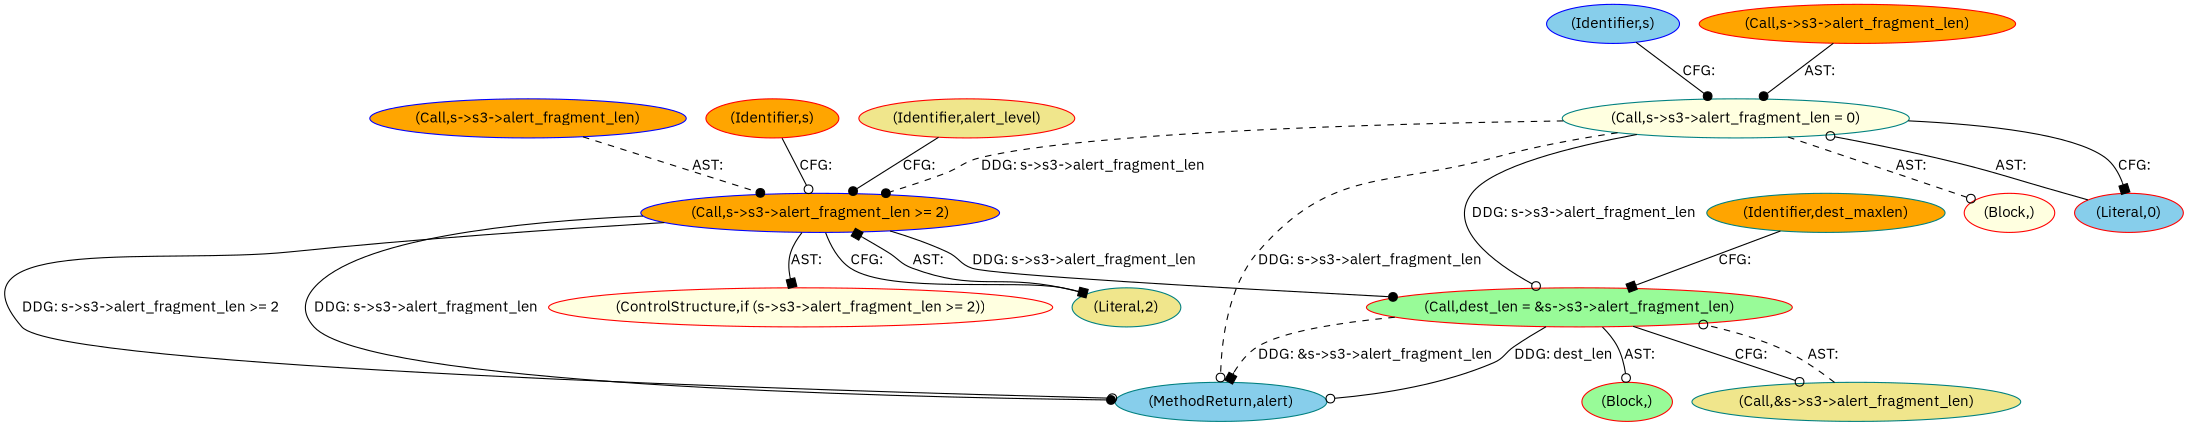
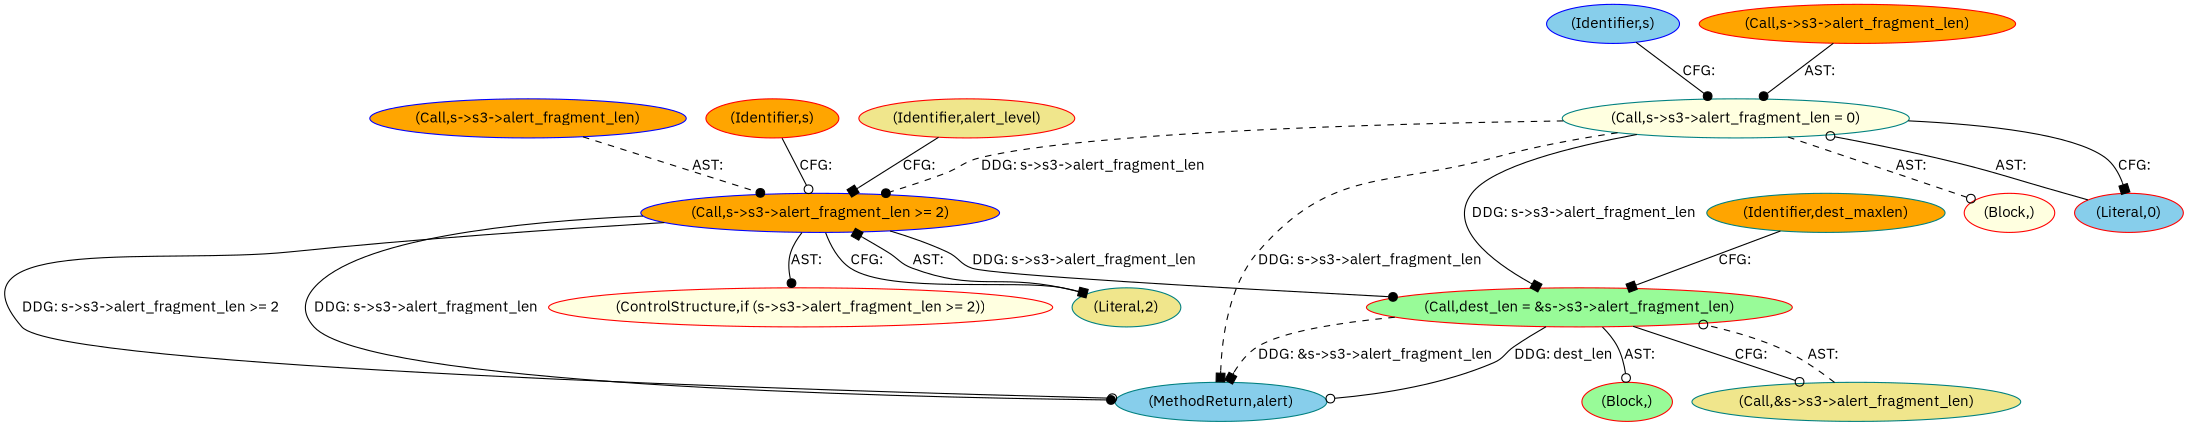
(898, 163) -> (899, 162)
(1493, 177) -> (1494, 176)
(1365, 184) -> (1366, 183)
(790, 253) -> (790, 254)
